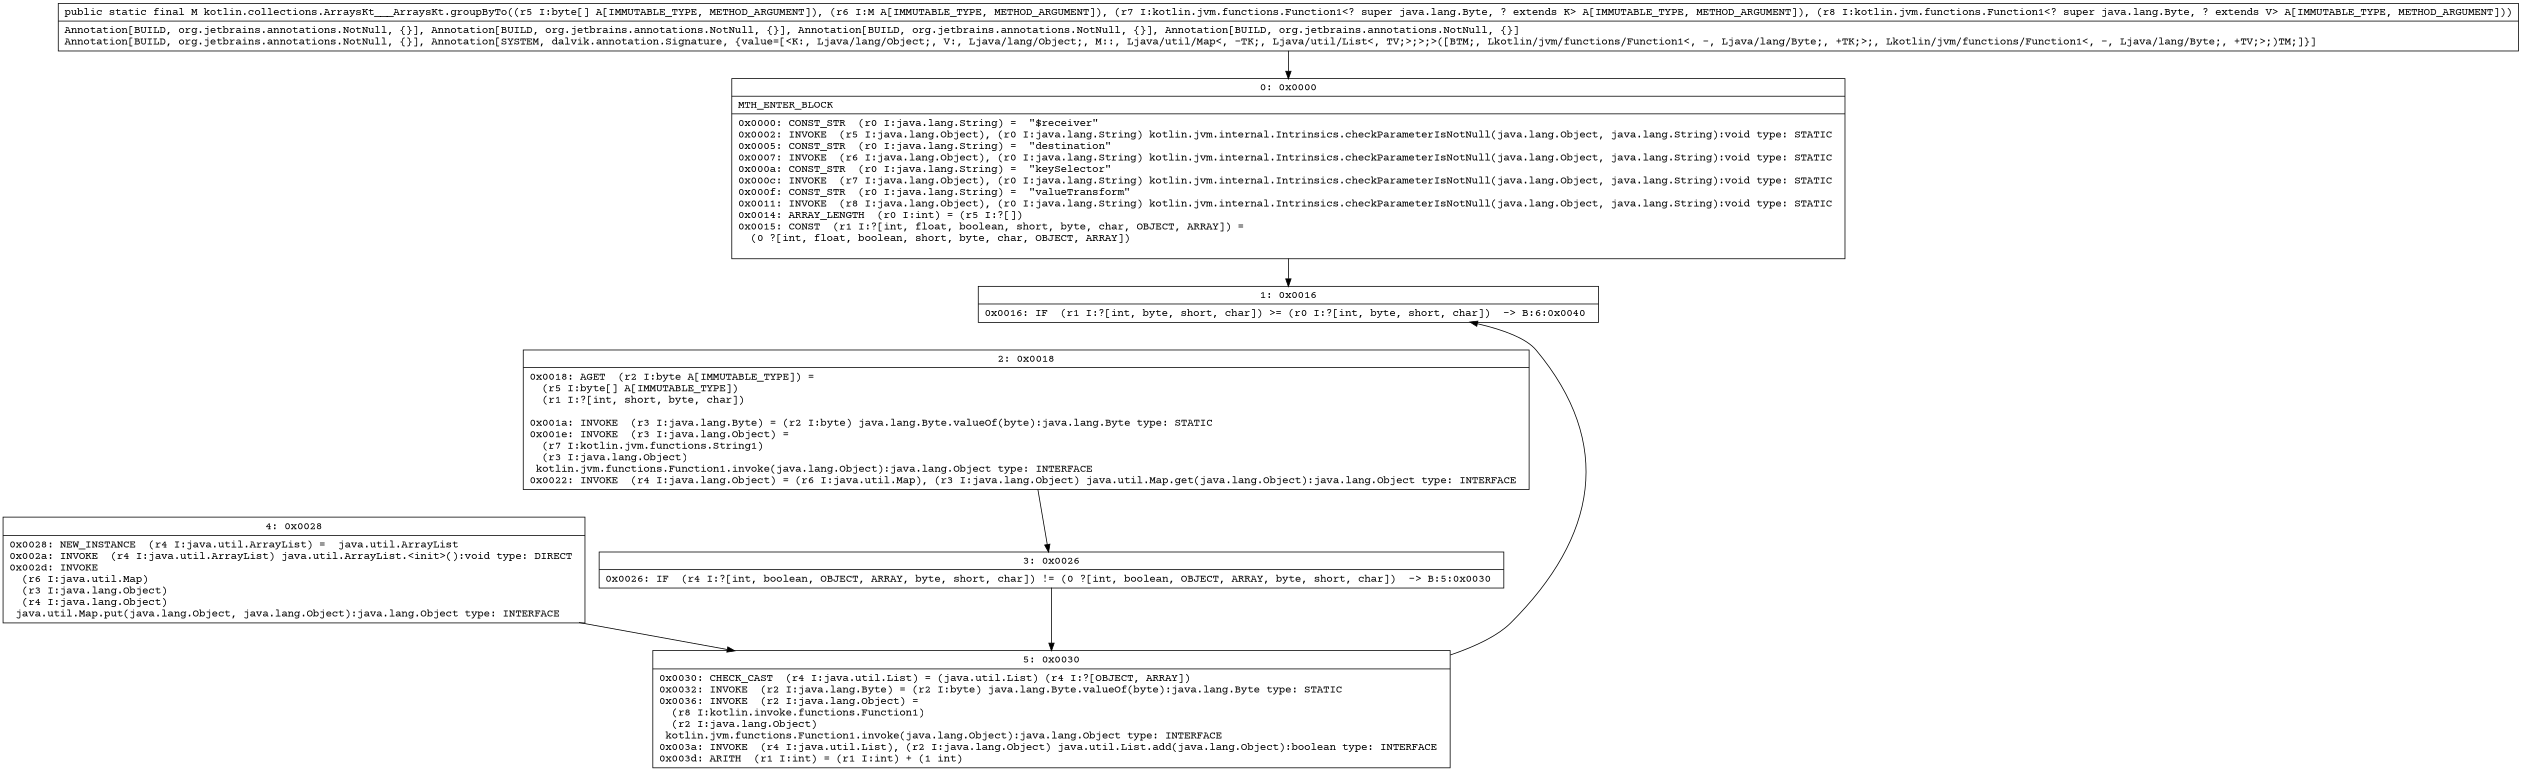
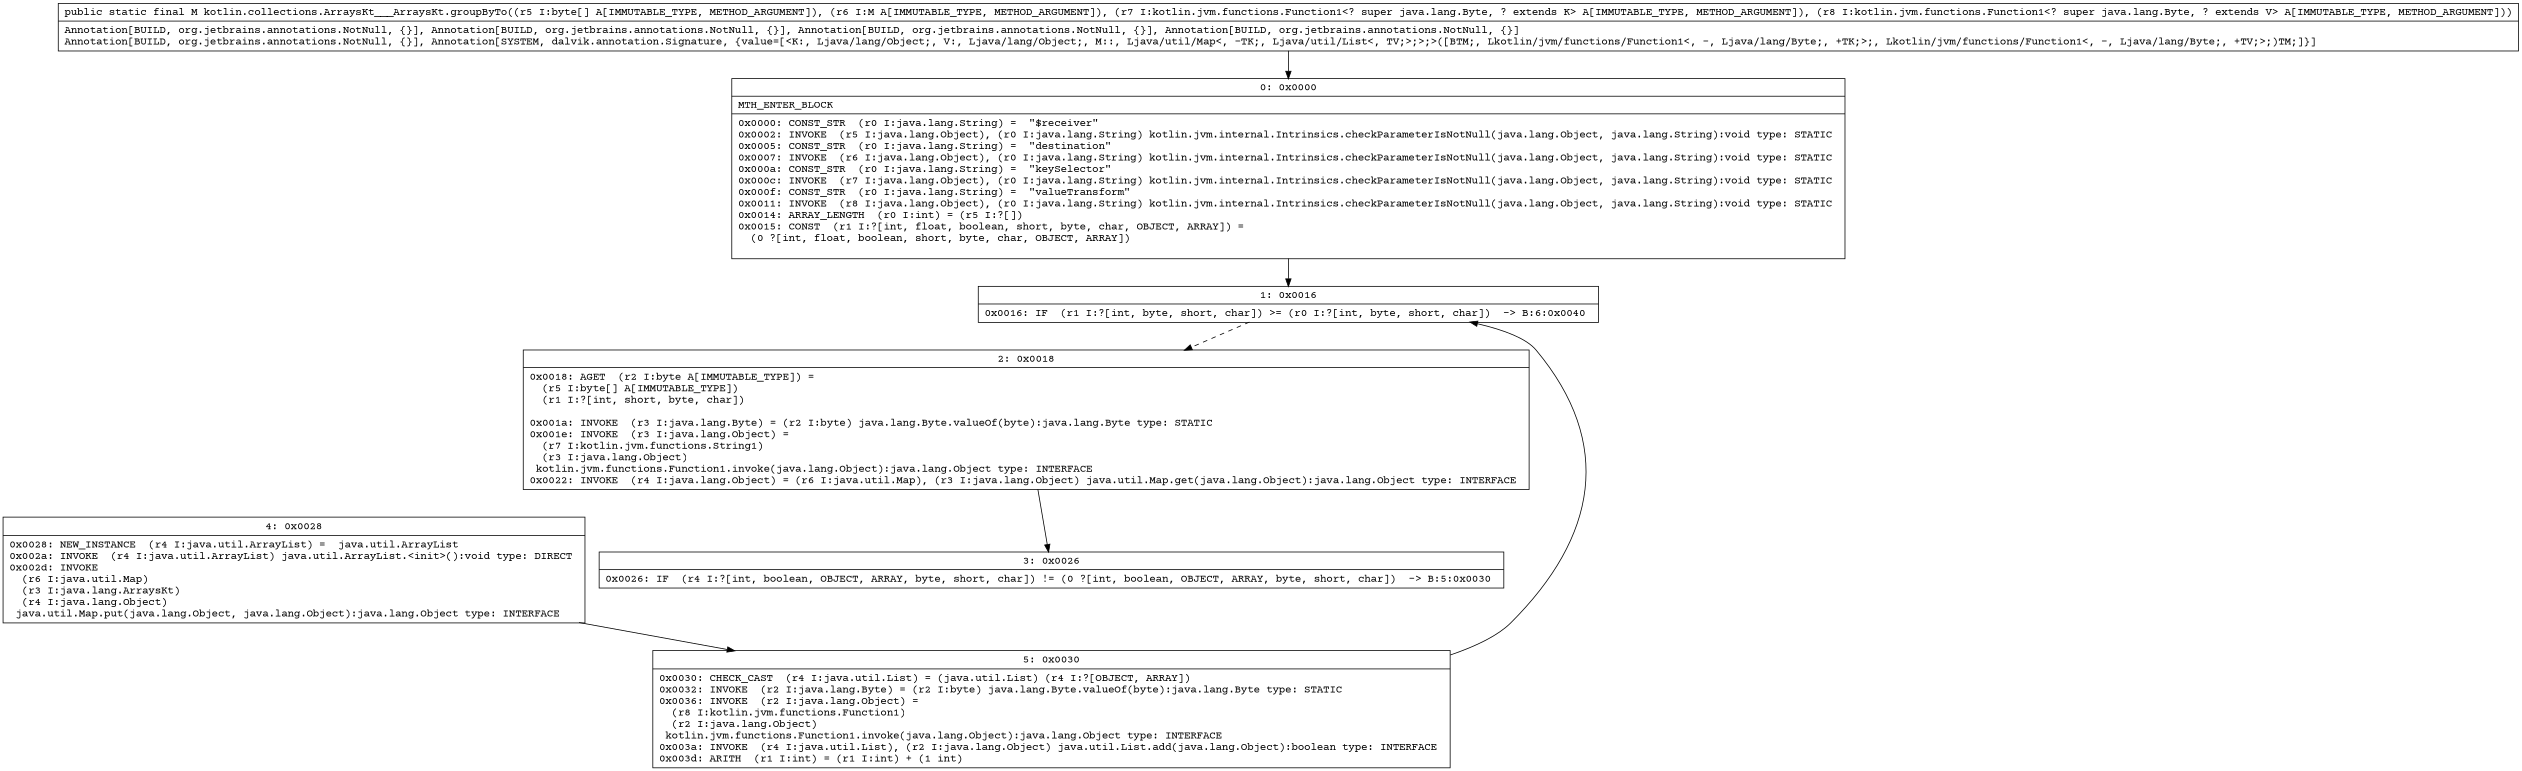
none -> (1220, 335)
(89, 590) -> (95, 590)
(1051, 615) -> none
(792, 712) -> (782, 712)
